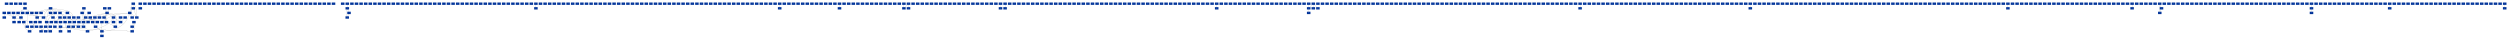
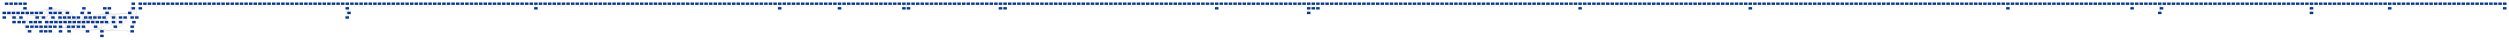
none -> (338, 4)
